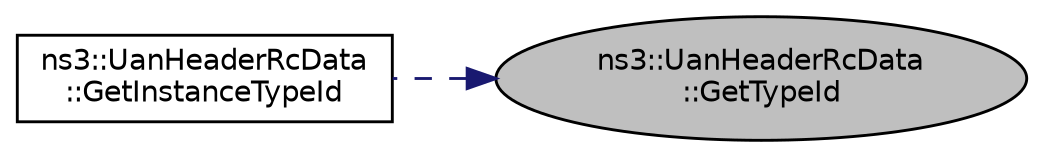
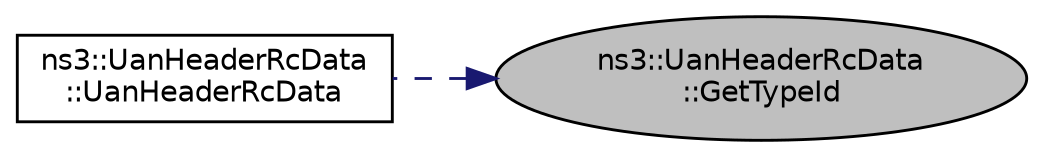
(205, 79) -> (205, 79)
